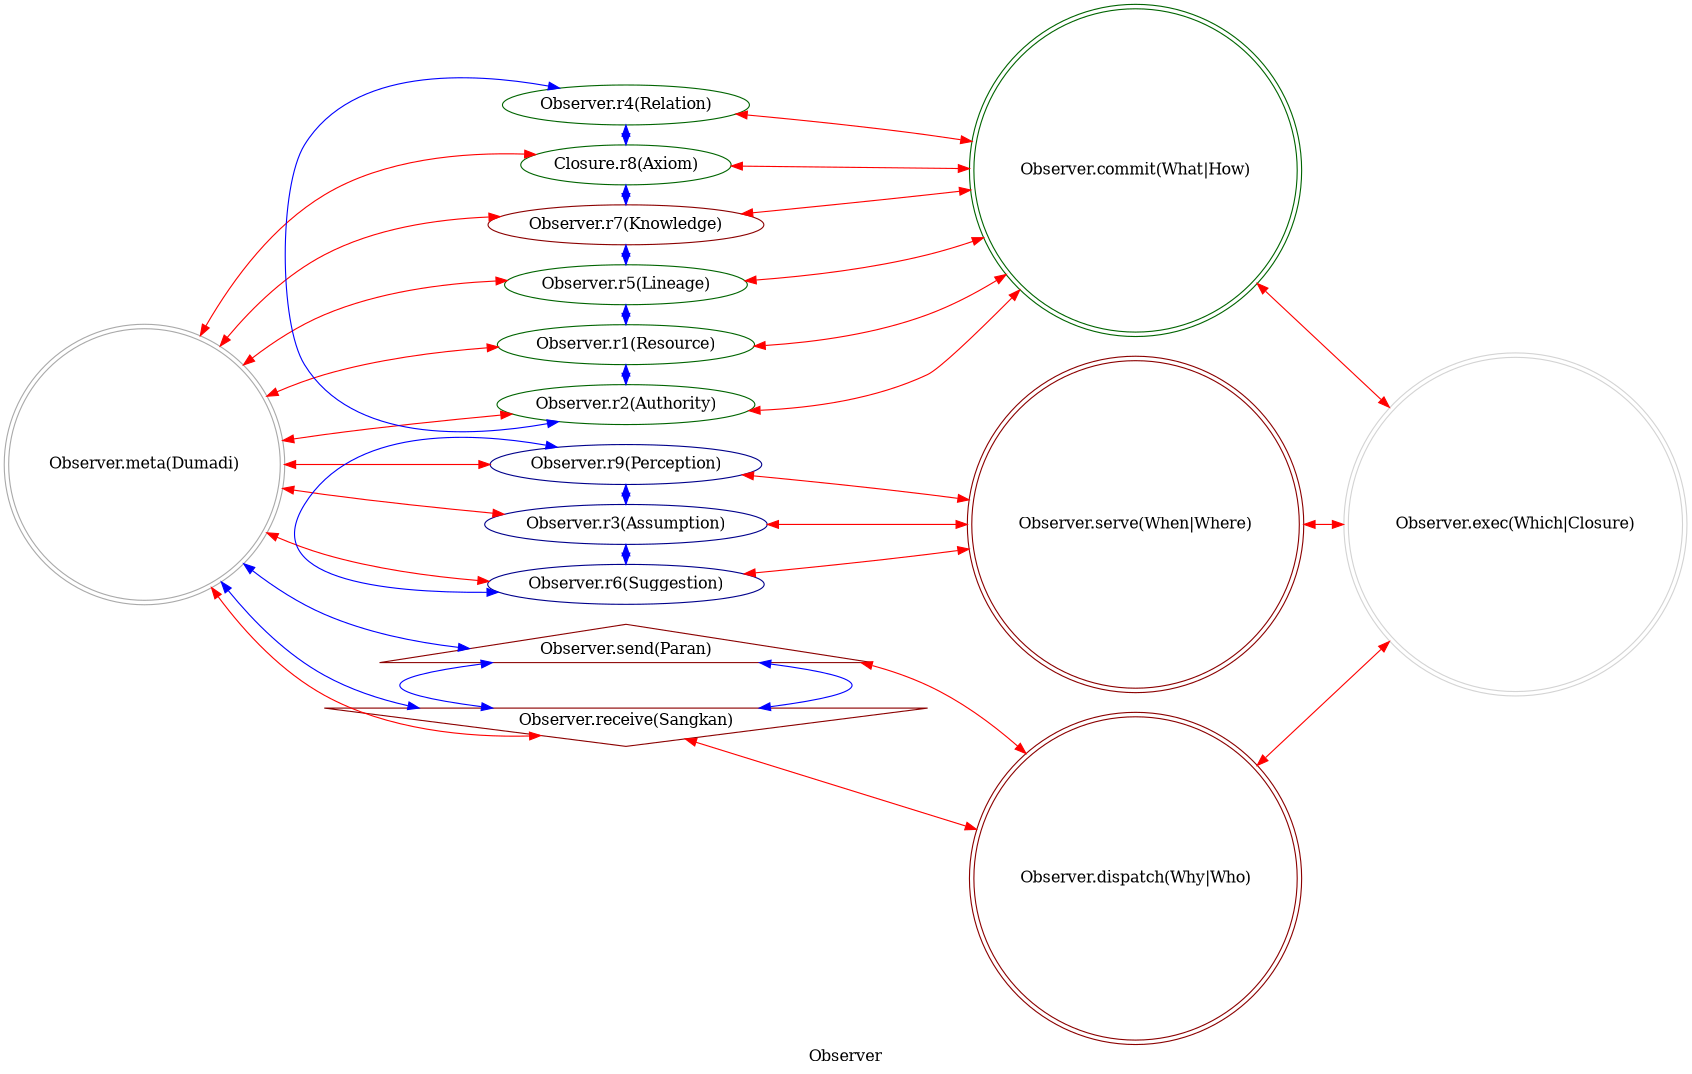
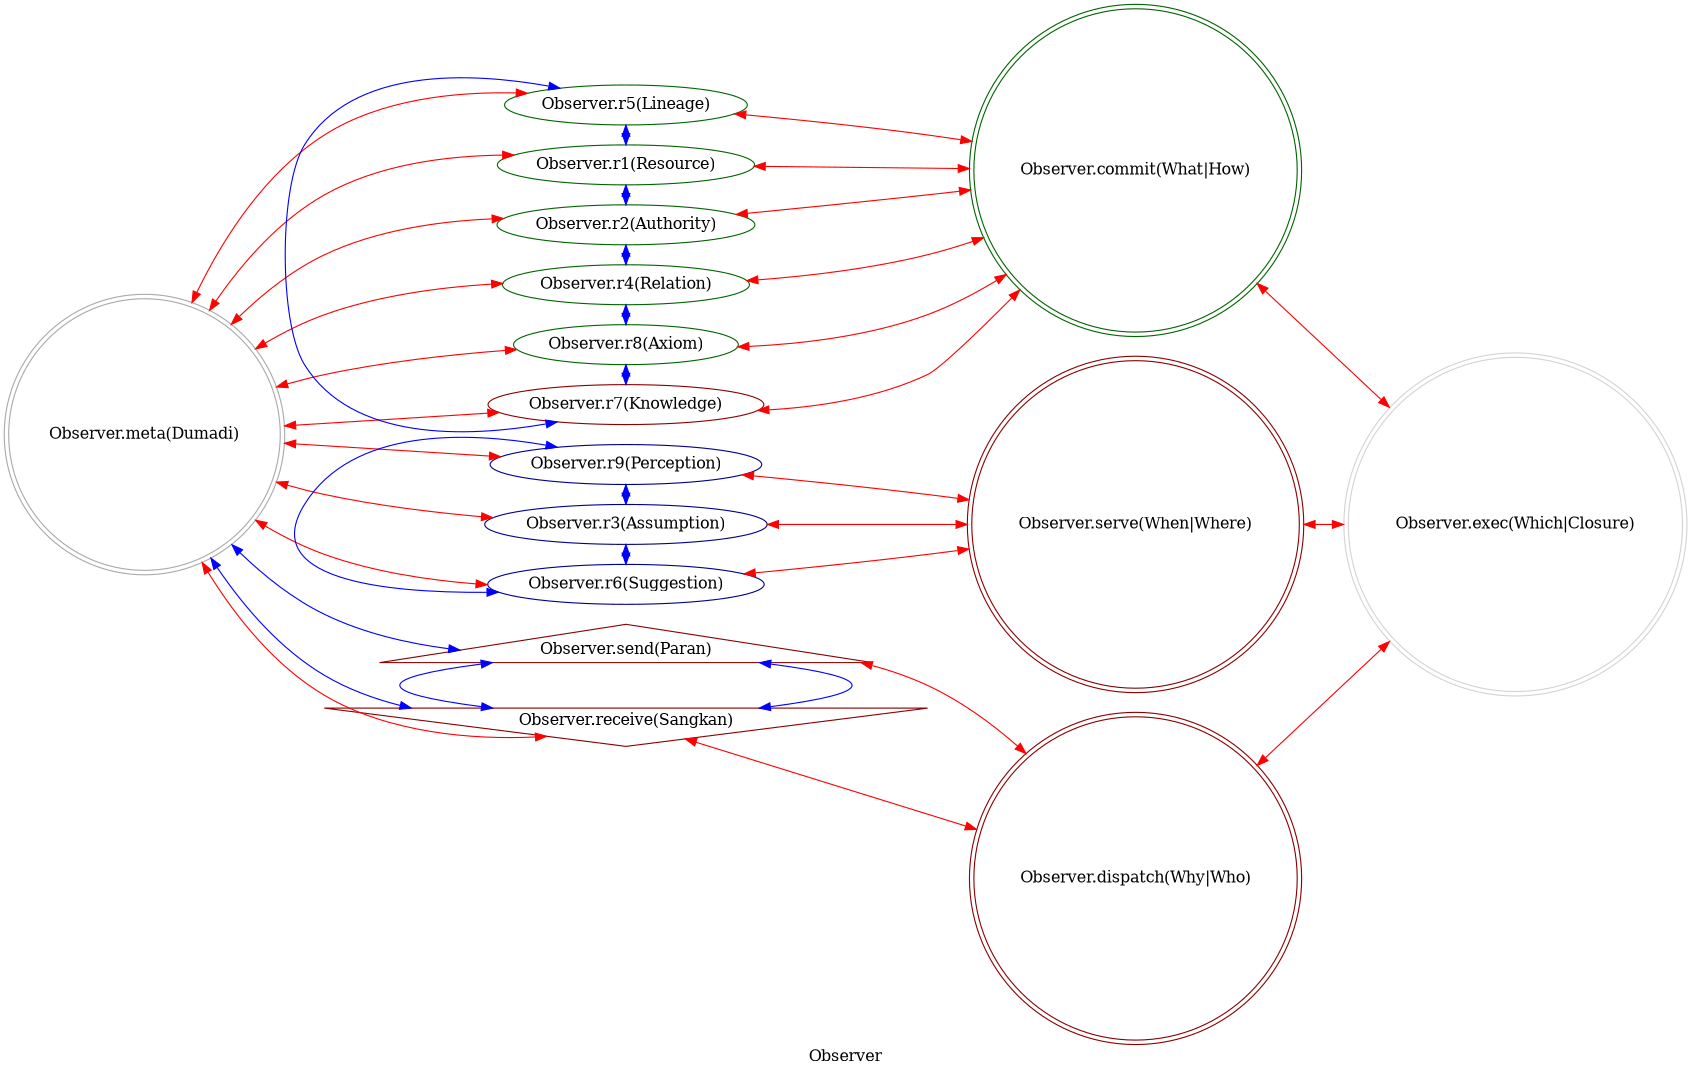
(626, 165) -> (626, 345)
none -> (375, 300)
